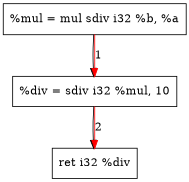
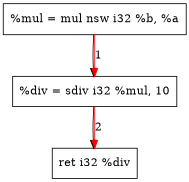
(95, 19) -> (95, 19)
